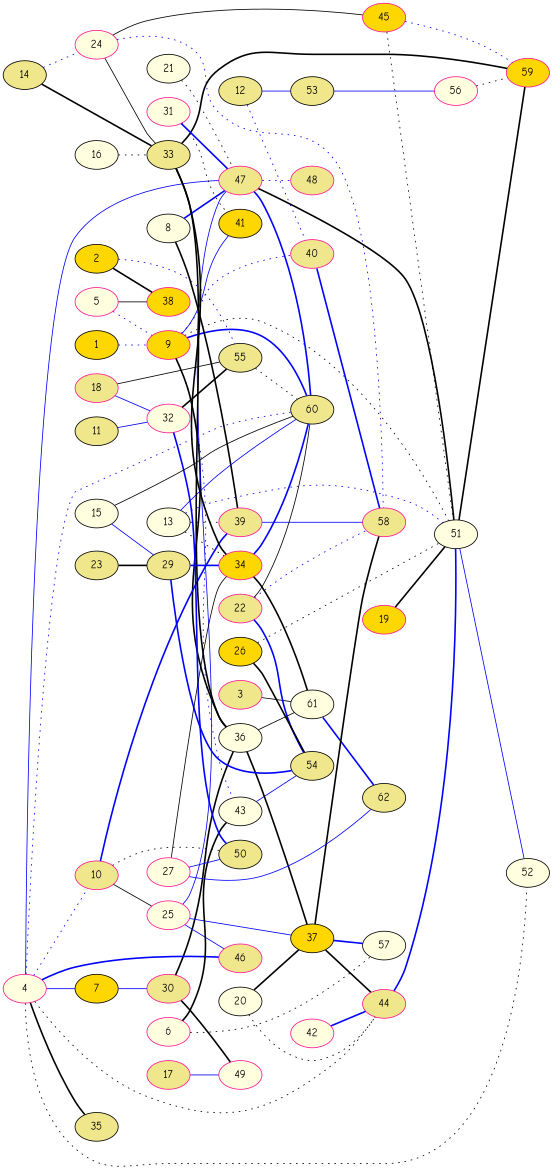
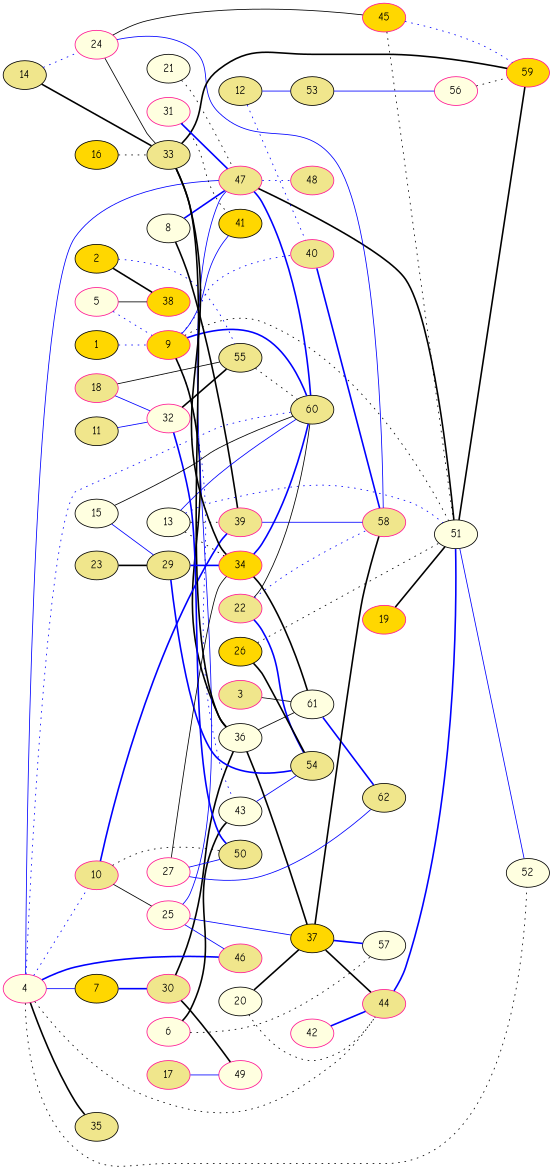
(97, 155) -> (97, 155)
(350, 194) -> (350, 194)
(133, 989) -> (133, 989)
